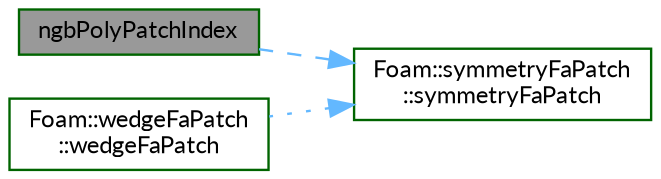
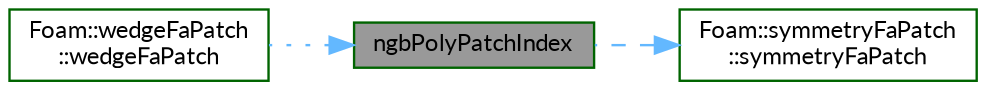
(299, 112) -> (299, 45)
